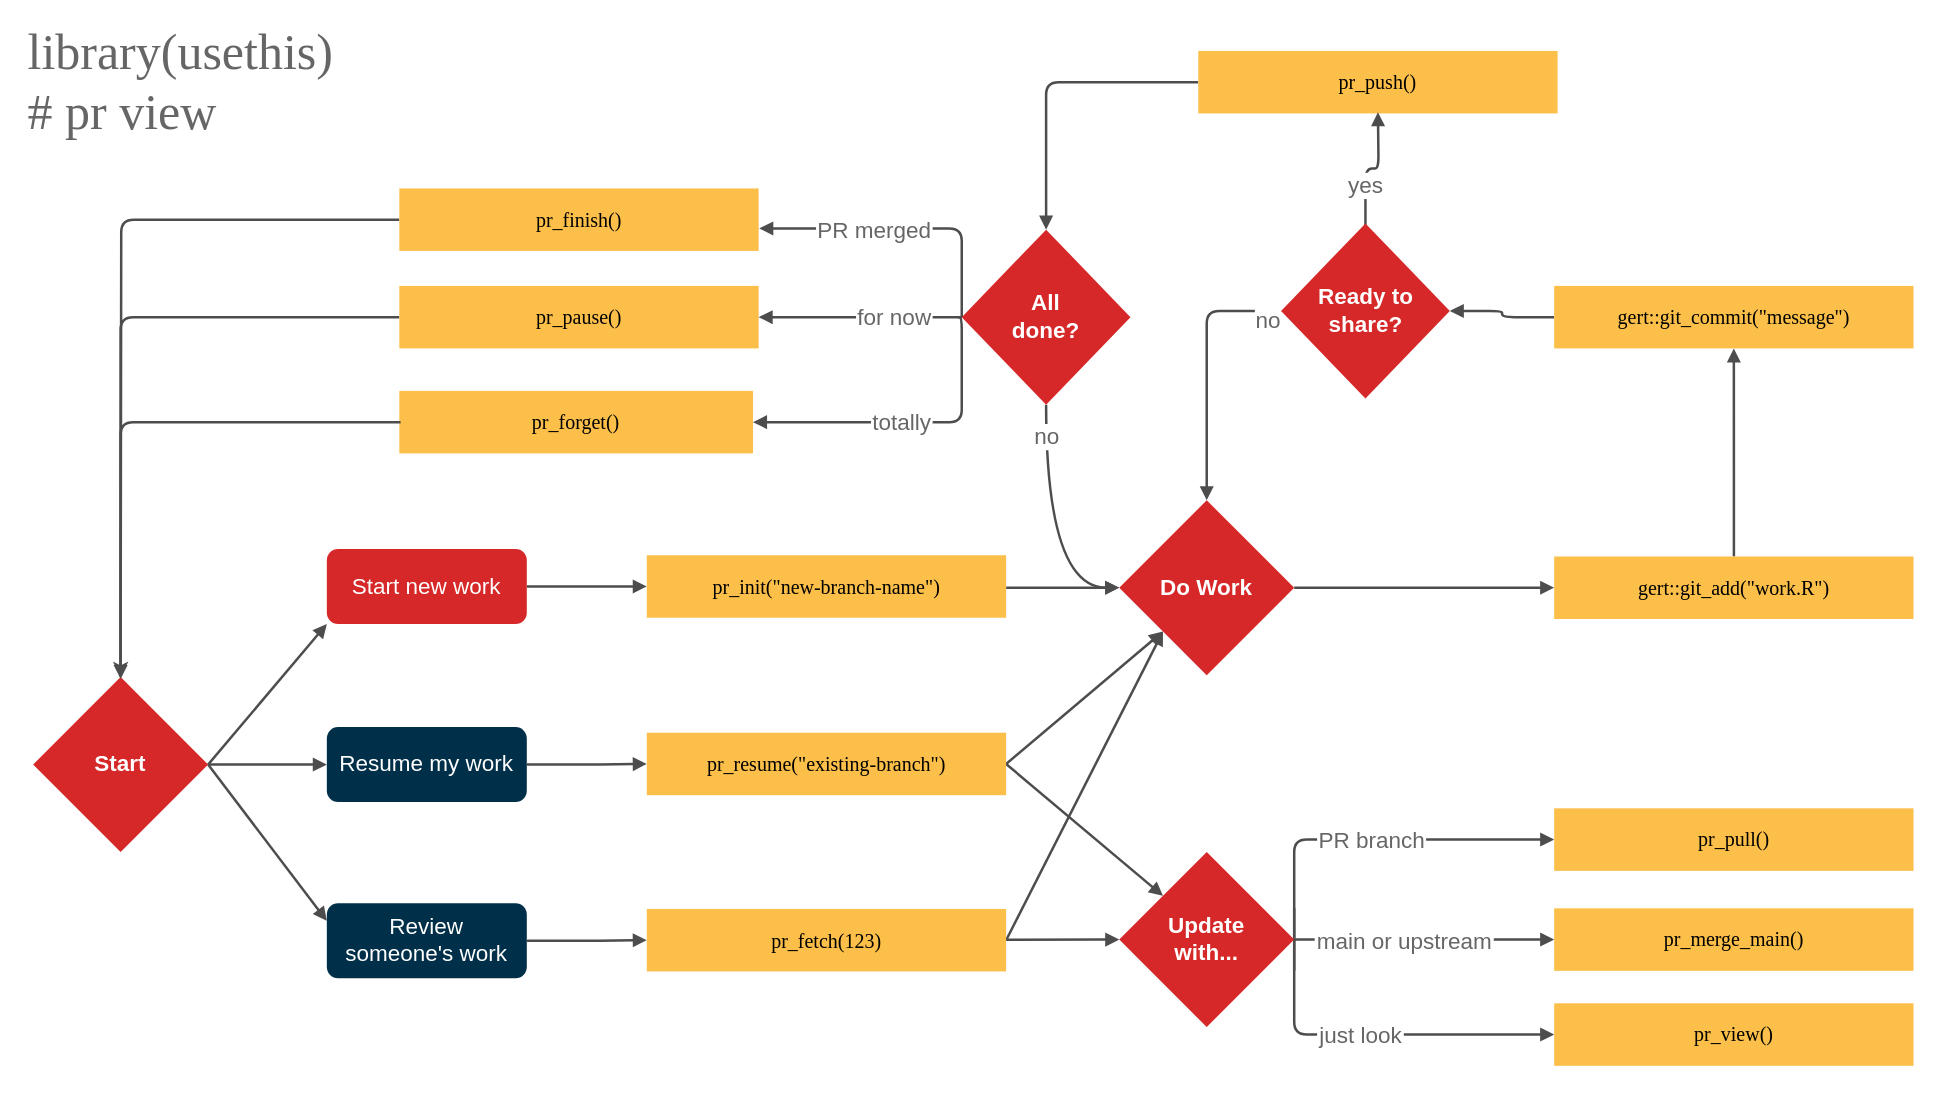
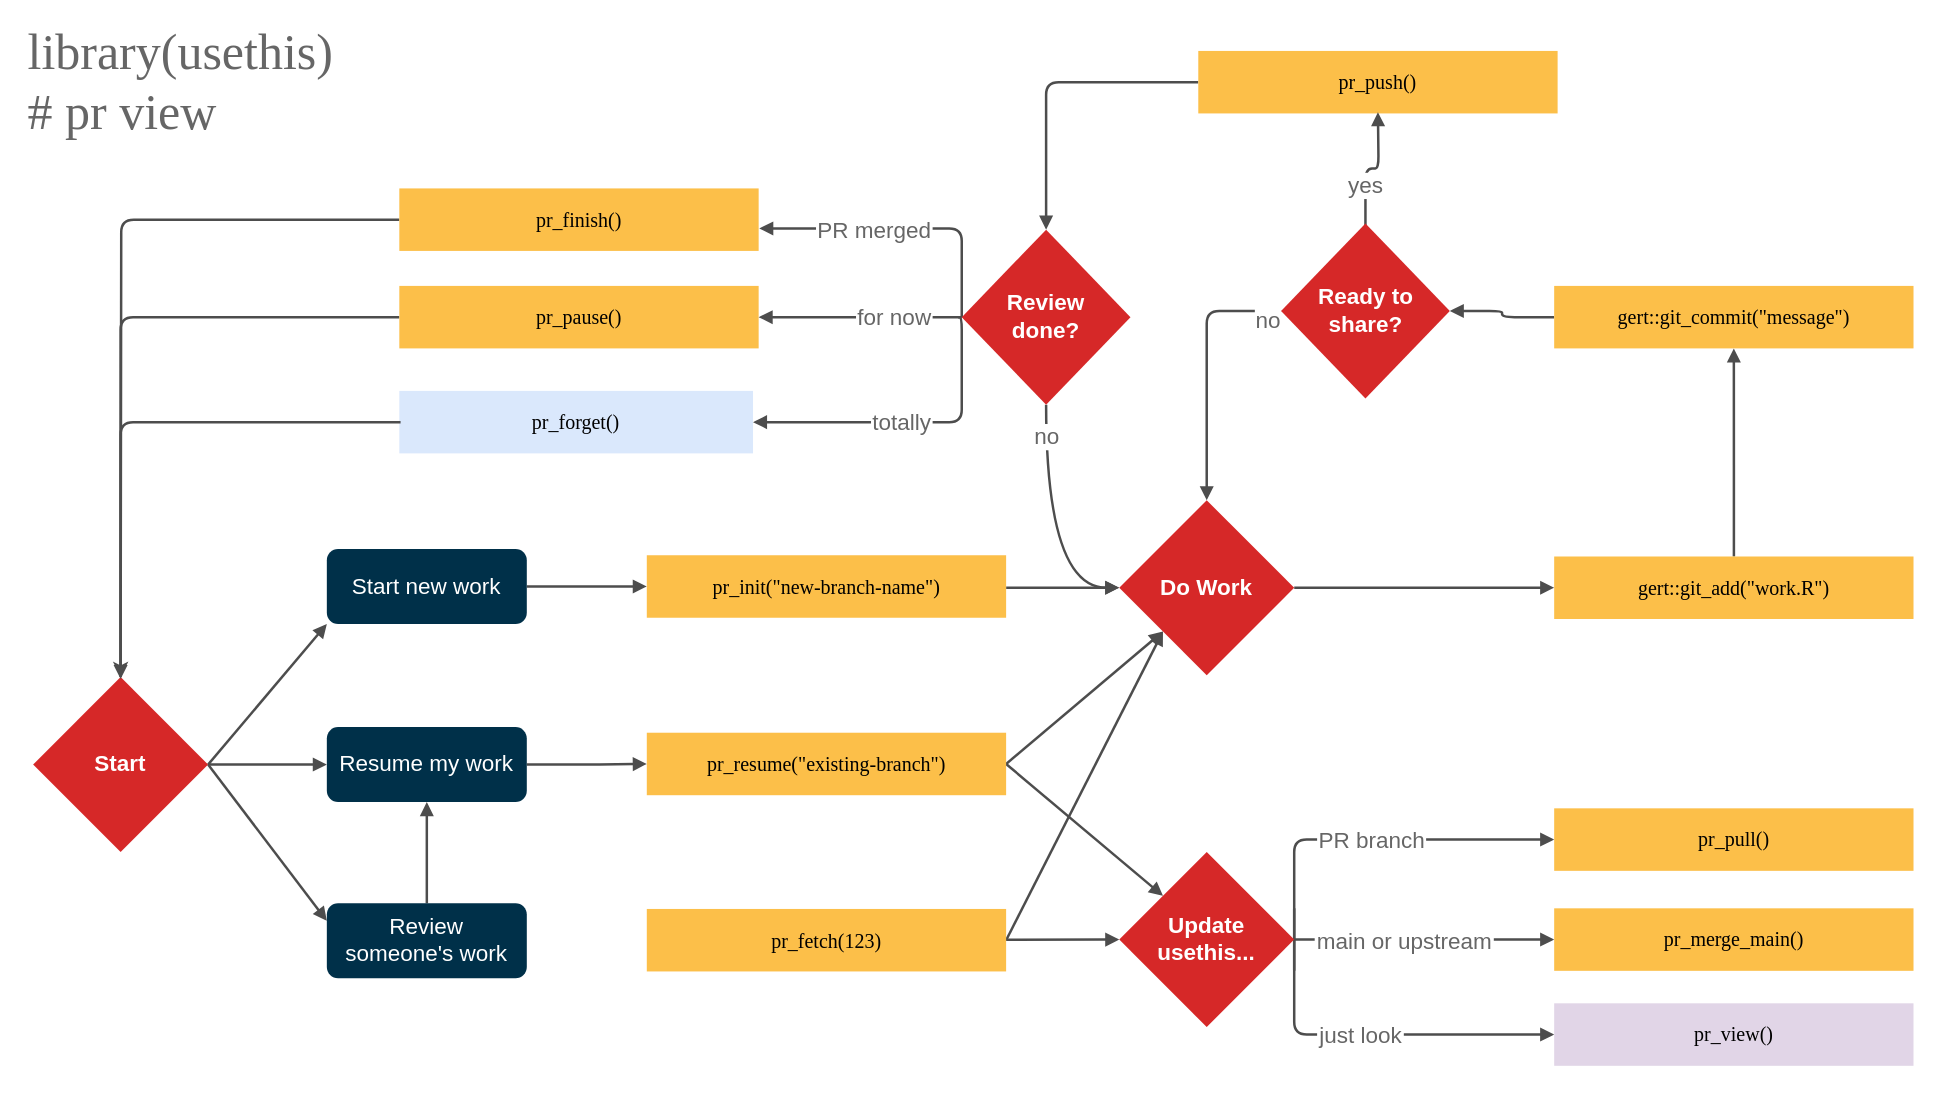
(1046, 317) -> (1046, 317)
(576, 422) -> (576, 422)
(427, 586) -> (427, 586)
(1207, 939) -> (1207, 939)
(578, 941) -> (427, 859)
(1734, 1034) -> (1734, 1034)
